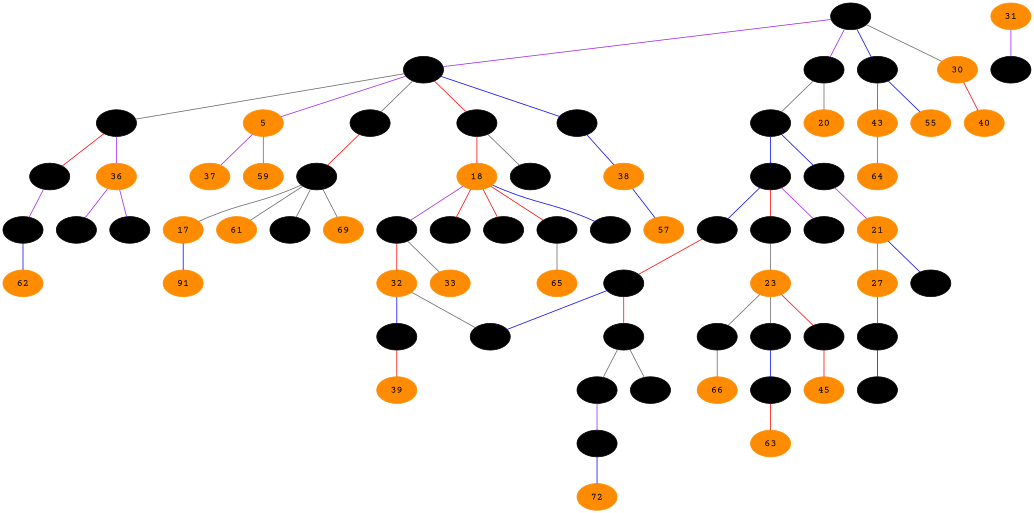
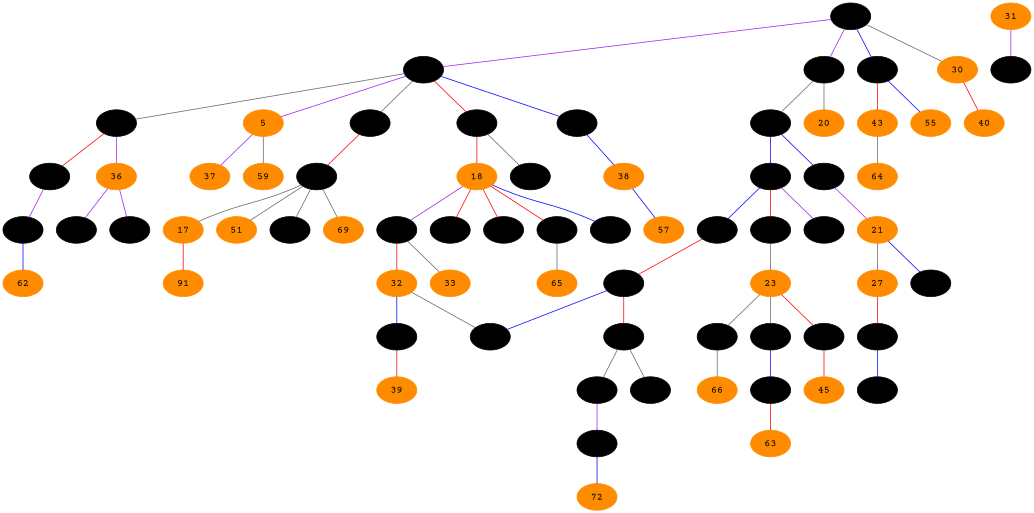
(237, 230) -> (237, 230)
(183, 257) -> (183, 257)
